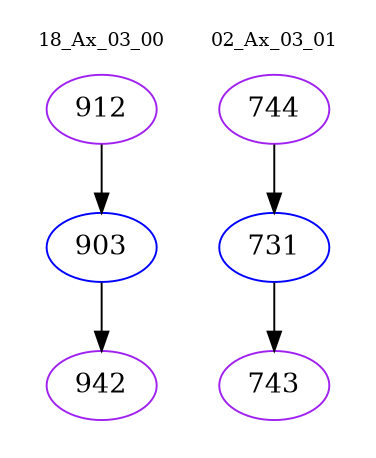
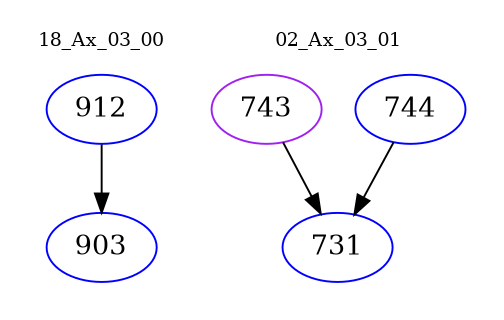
(102, 109) -> (102, 109)
(274, 109) -> (410, 109)
(274, 307) -> (297, 169)
(102, 386) -> none
